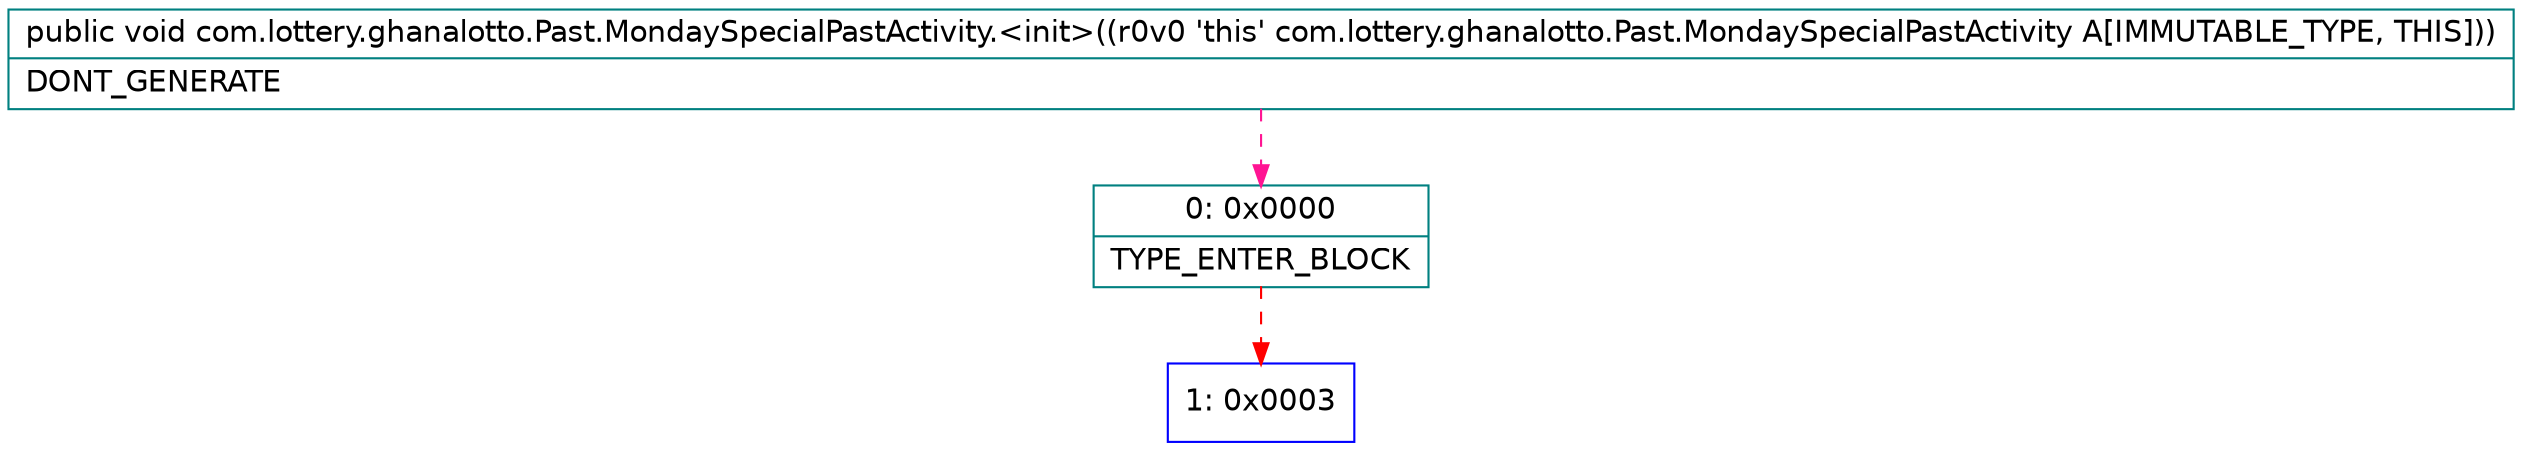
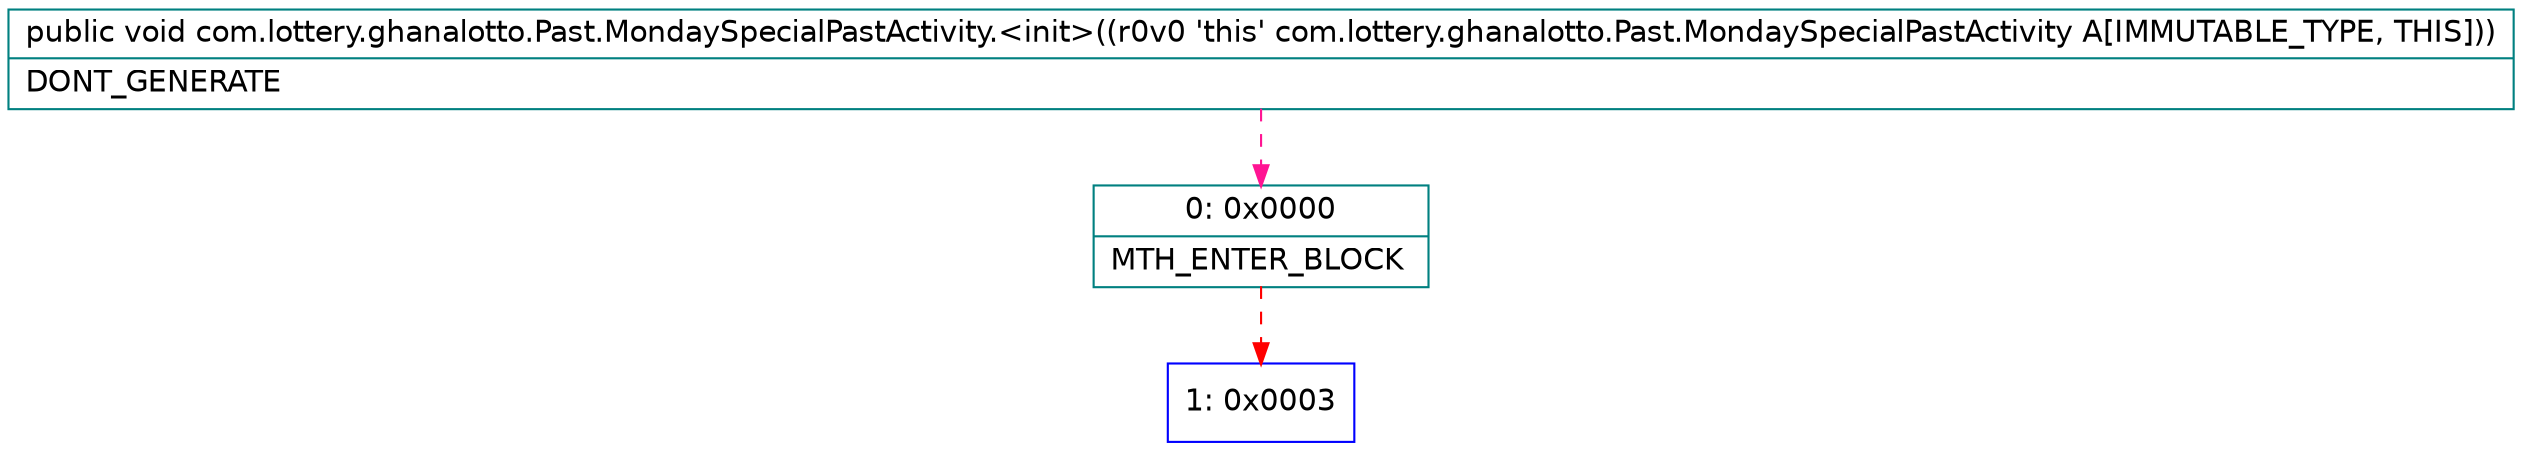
(1261, 261) -> (1258, 261)
